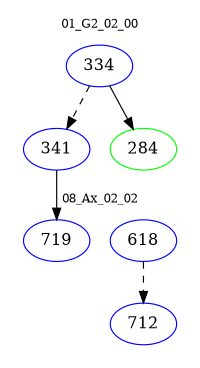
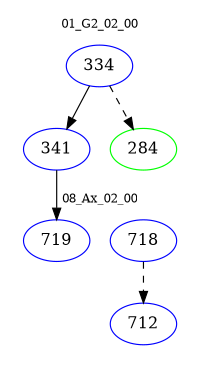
(81, 102) -> (81, 102)
(119, 102) -> (119, 102)
(100, 200) -> (100, 200)
(143, 241) -> (143, 241)
